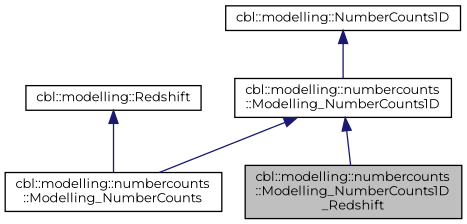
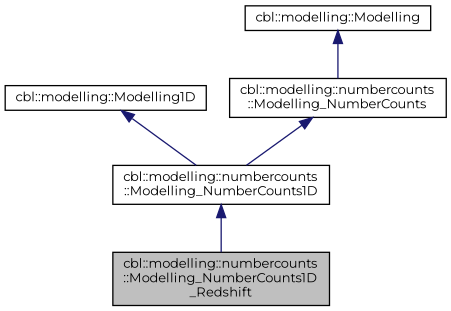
(343, 18) -> (106, 98)
(114, 98) -> (338, 18)
(222, 147) -> (274, 145)
